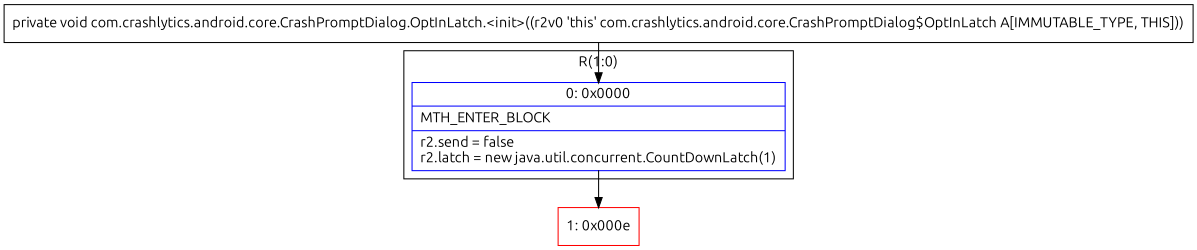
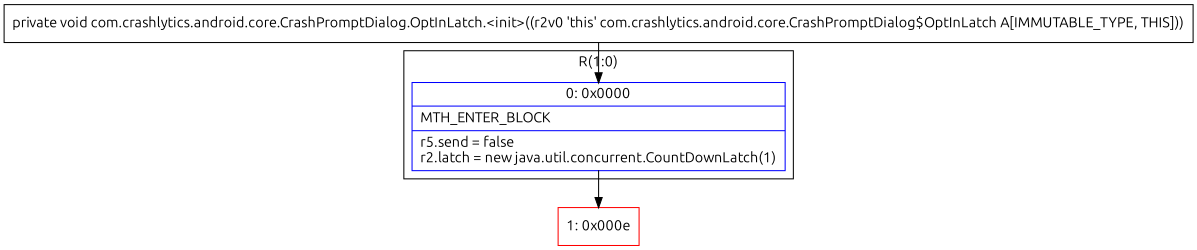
(467, 142) -> (467, 142)
